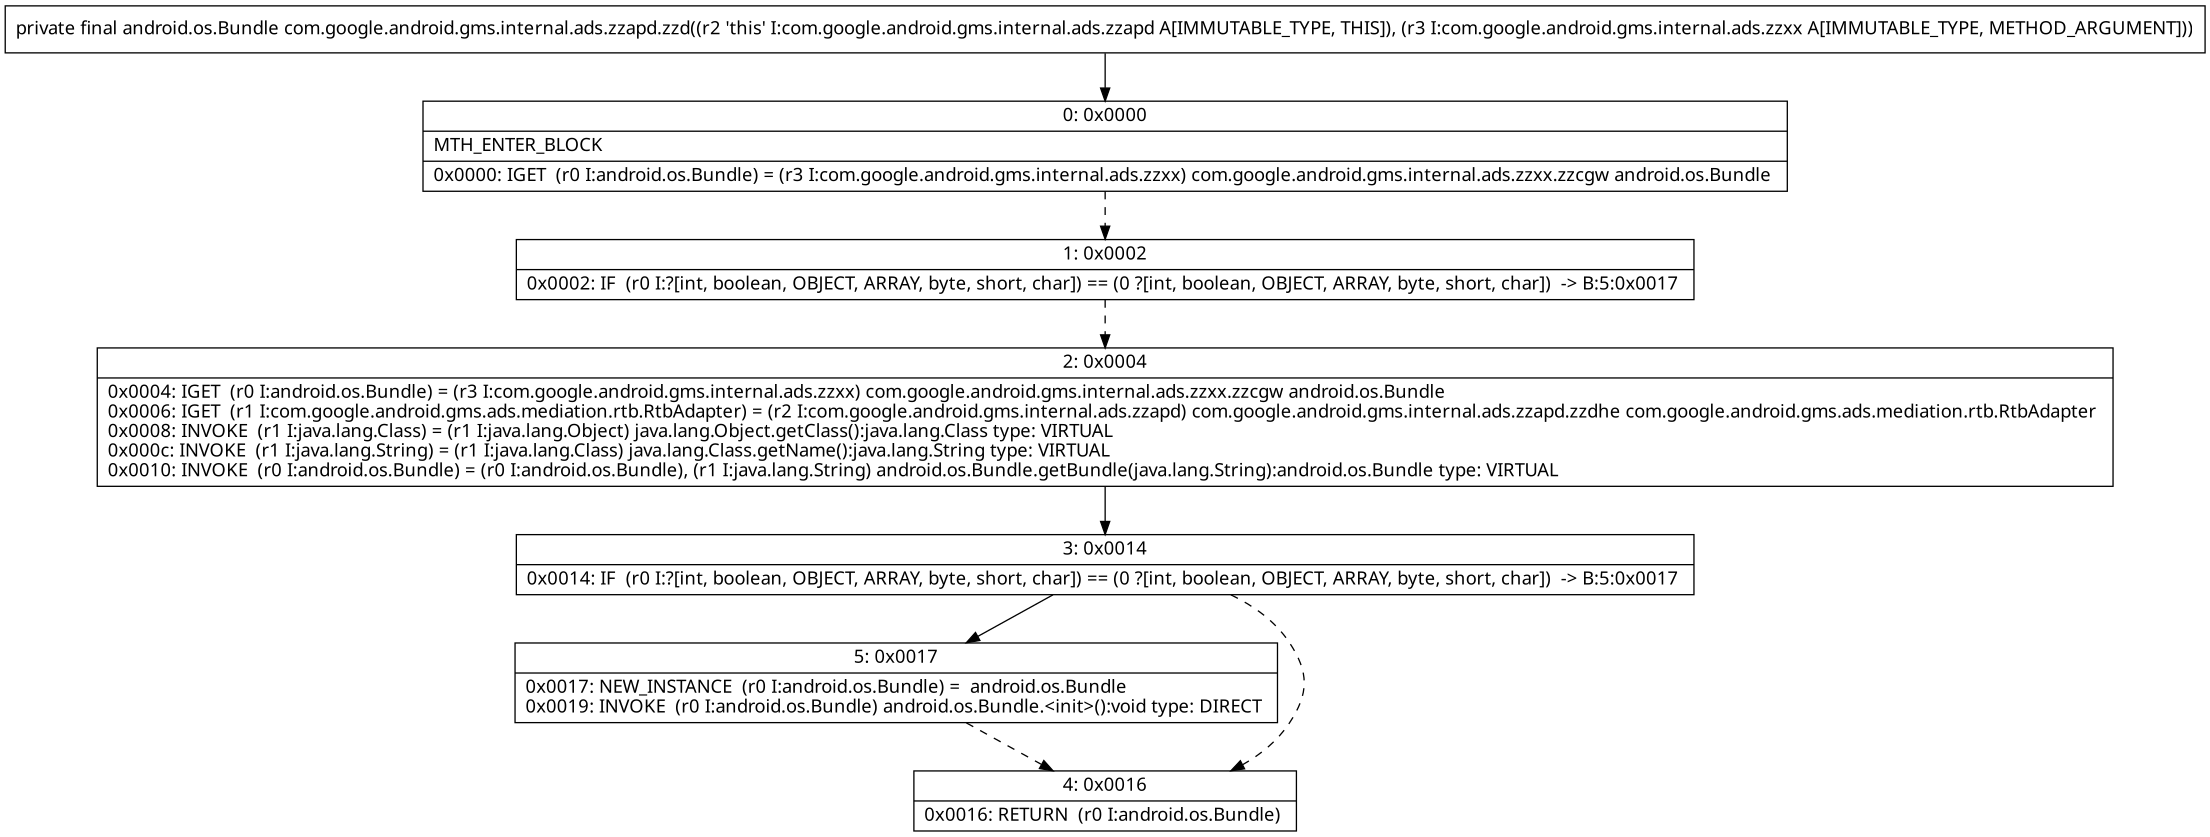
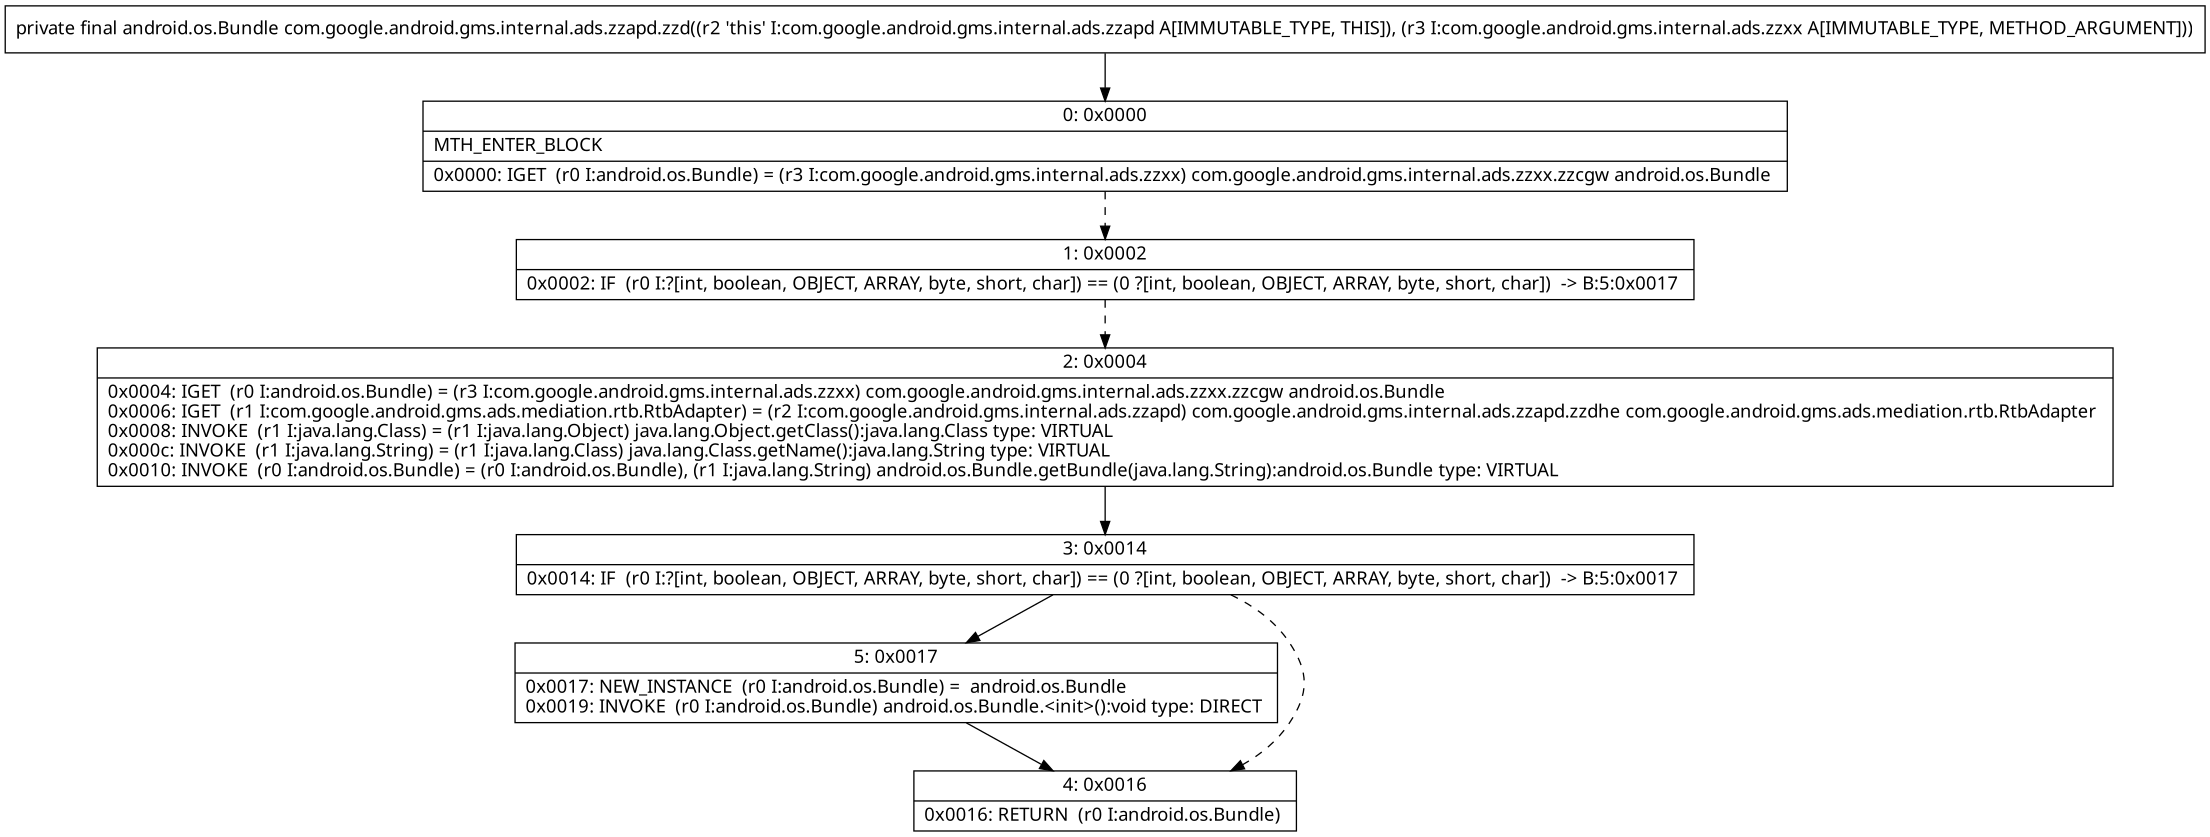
(1004, 744) -> (1004, 744)
